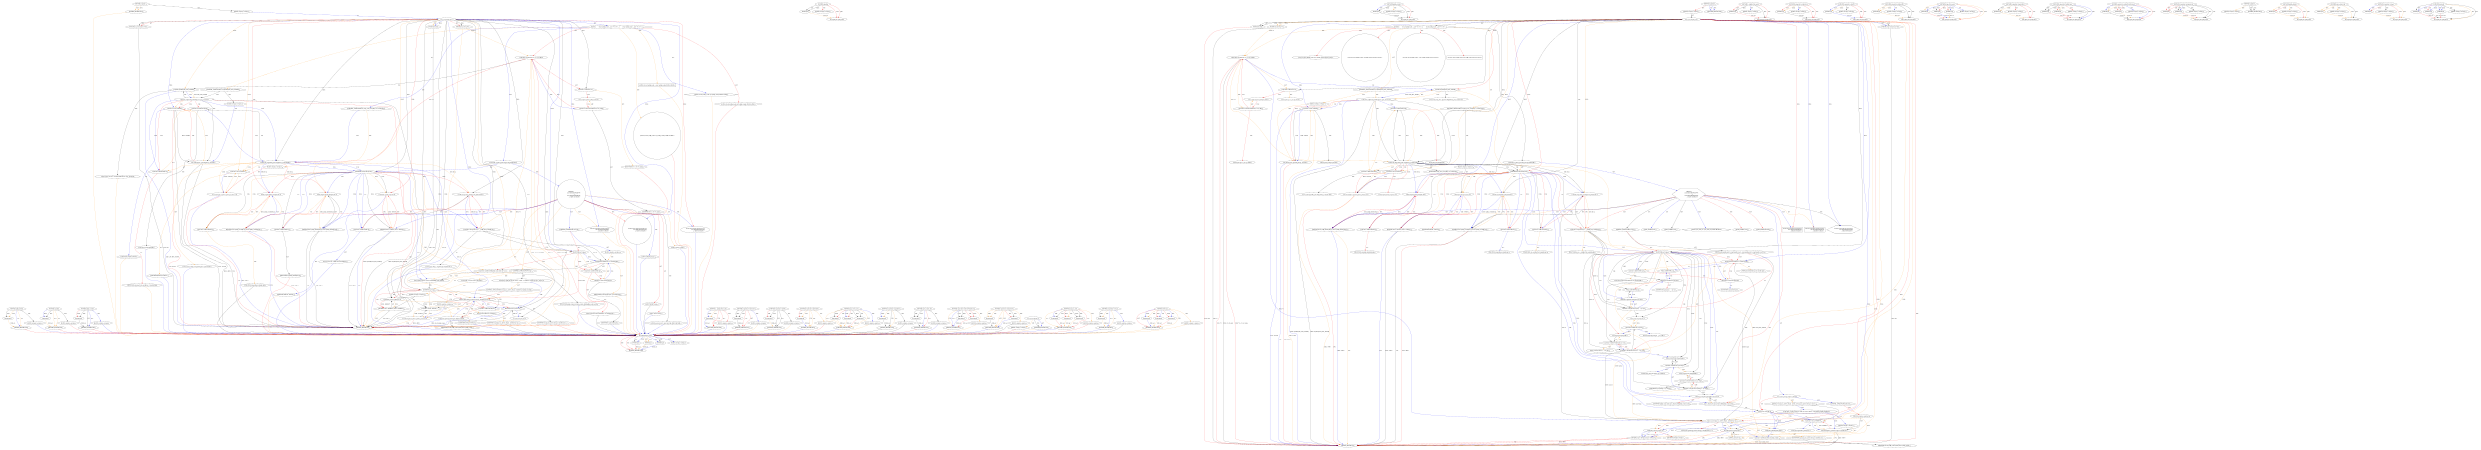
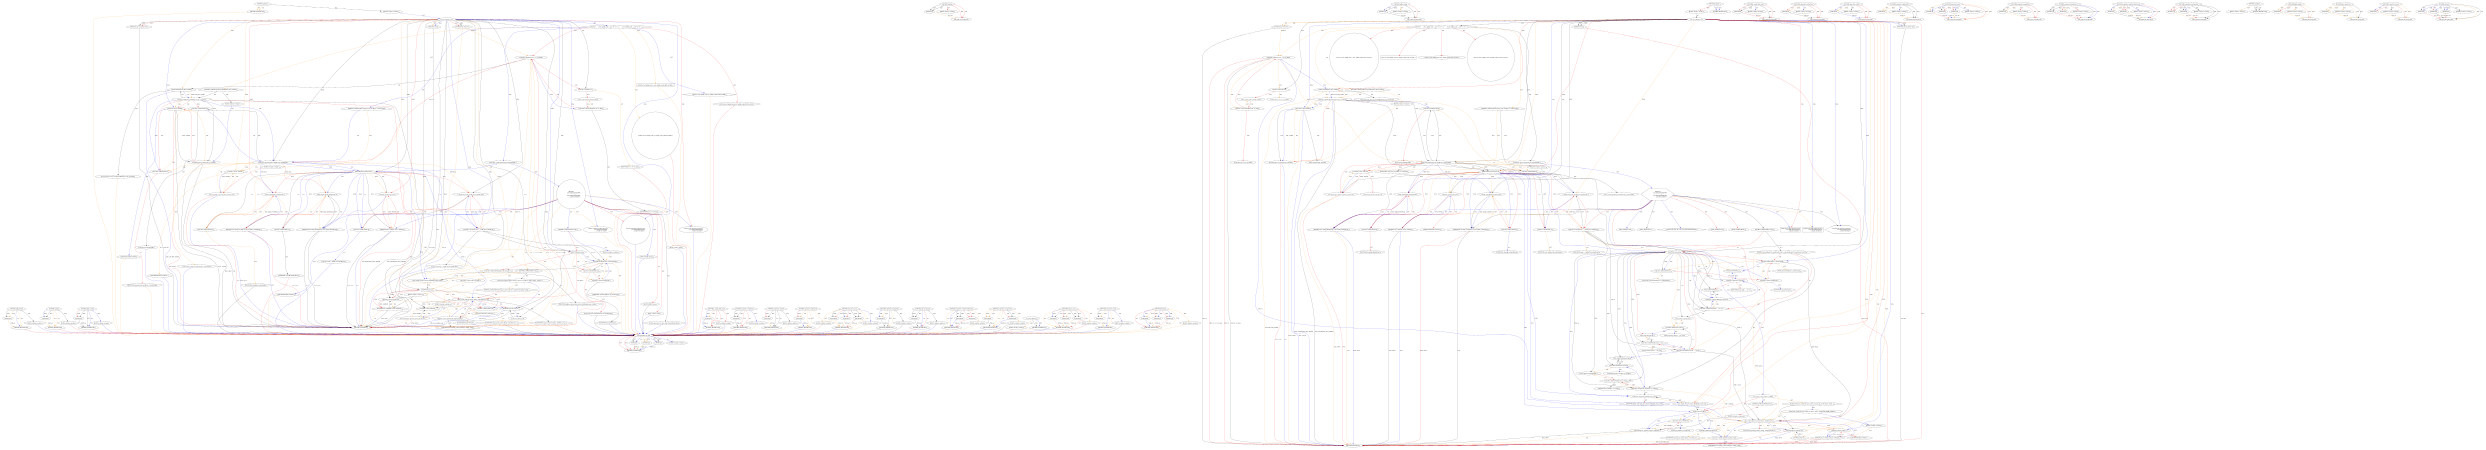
(1649, 294) -> (1753, 294)
